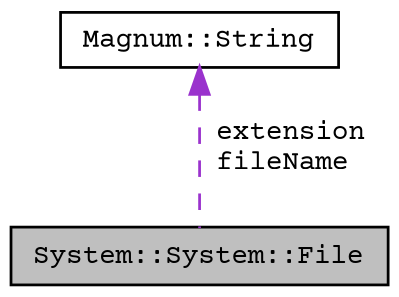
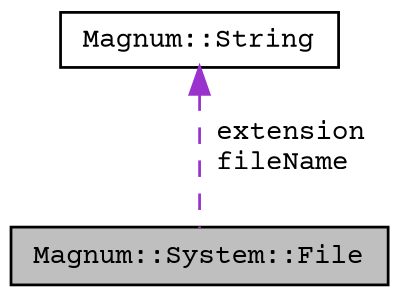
(200, 256) -> (200, 256)
